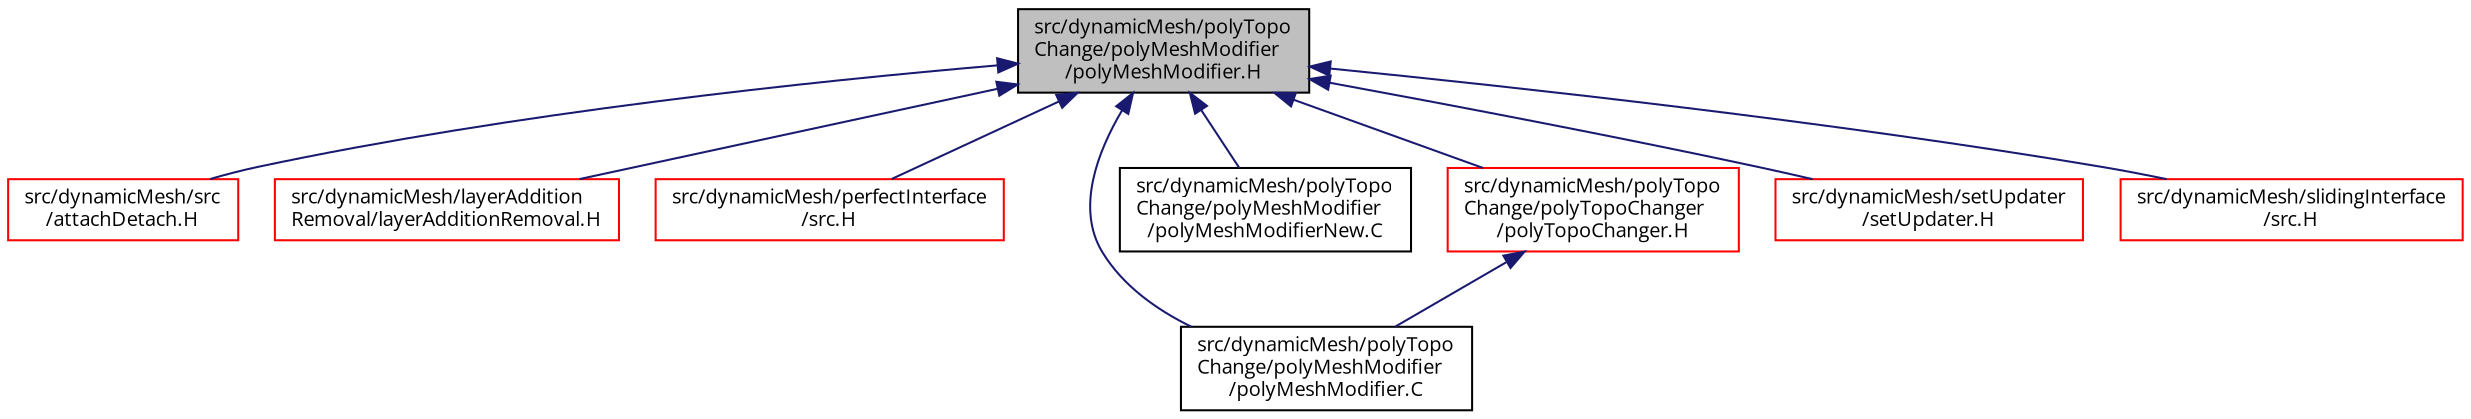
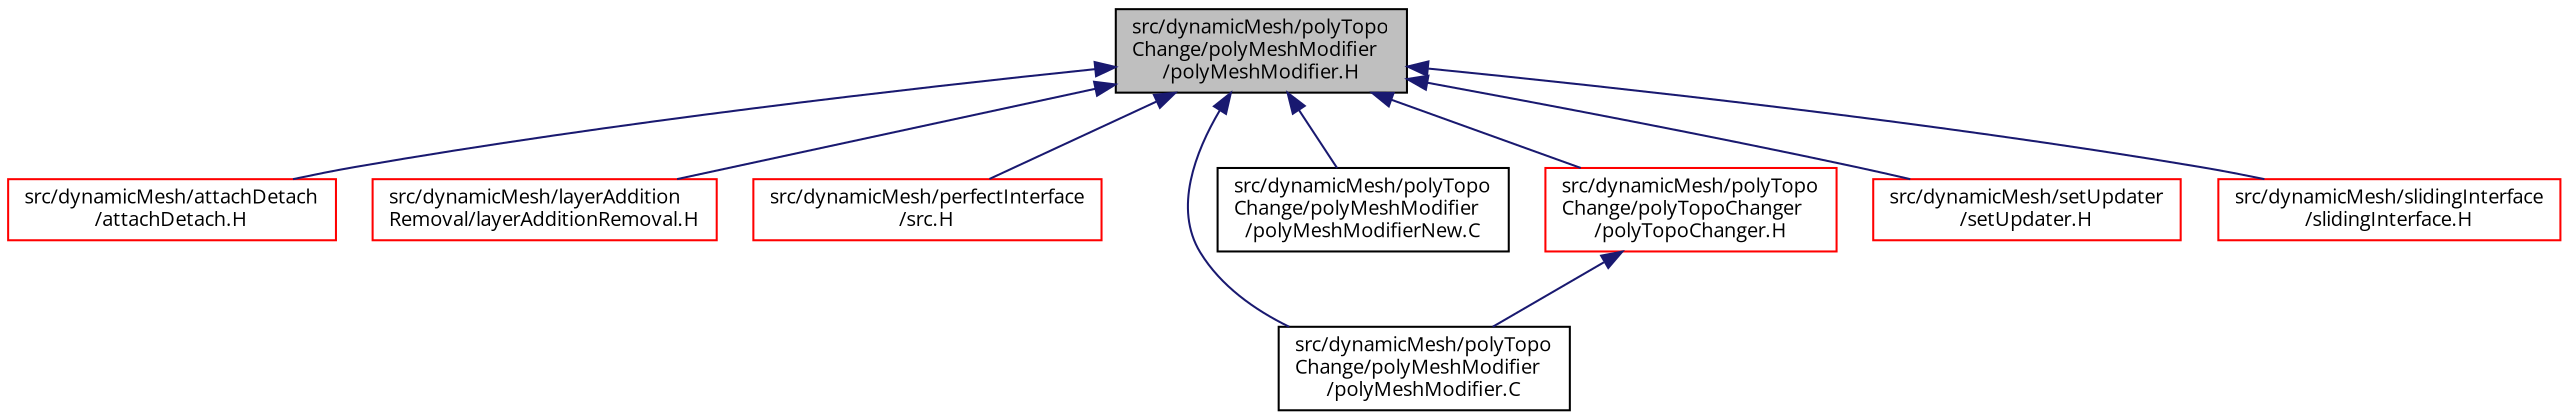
(123, 210) -> (172, 210)
(2292, 210) -> (2389, 210)
